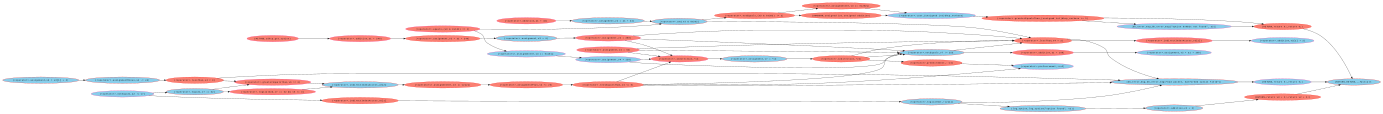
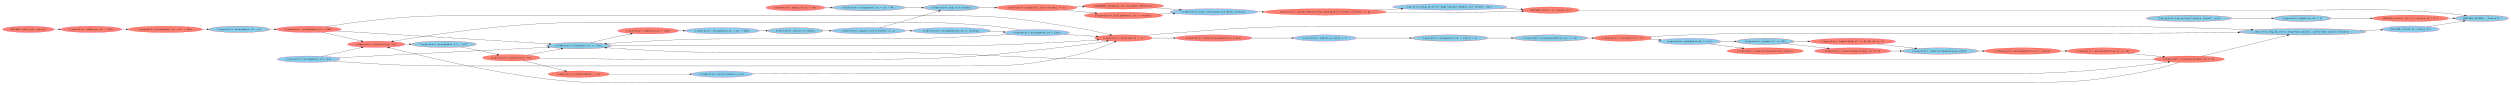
(868, 23) -> (1080, 35)
(443, 29) -> (869, 31)
none -> (795, 31)
none -> (1383, 38)
(608, 50) -> (309, 59)
(229, 81) -> (1654, 40)
(831, 83) -> (1461, 73)
(932, 102) -> none
